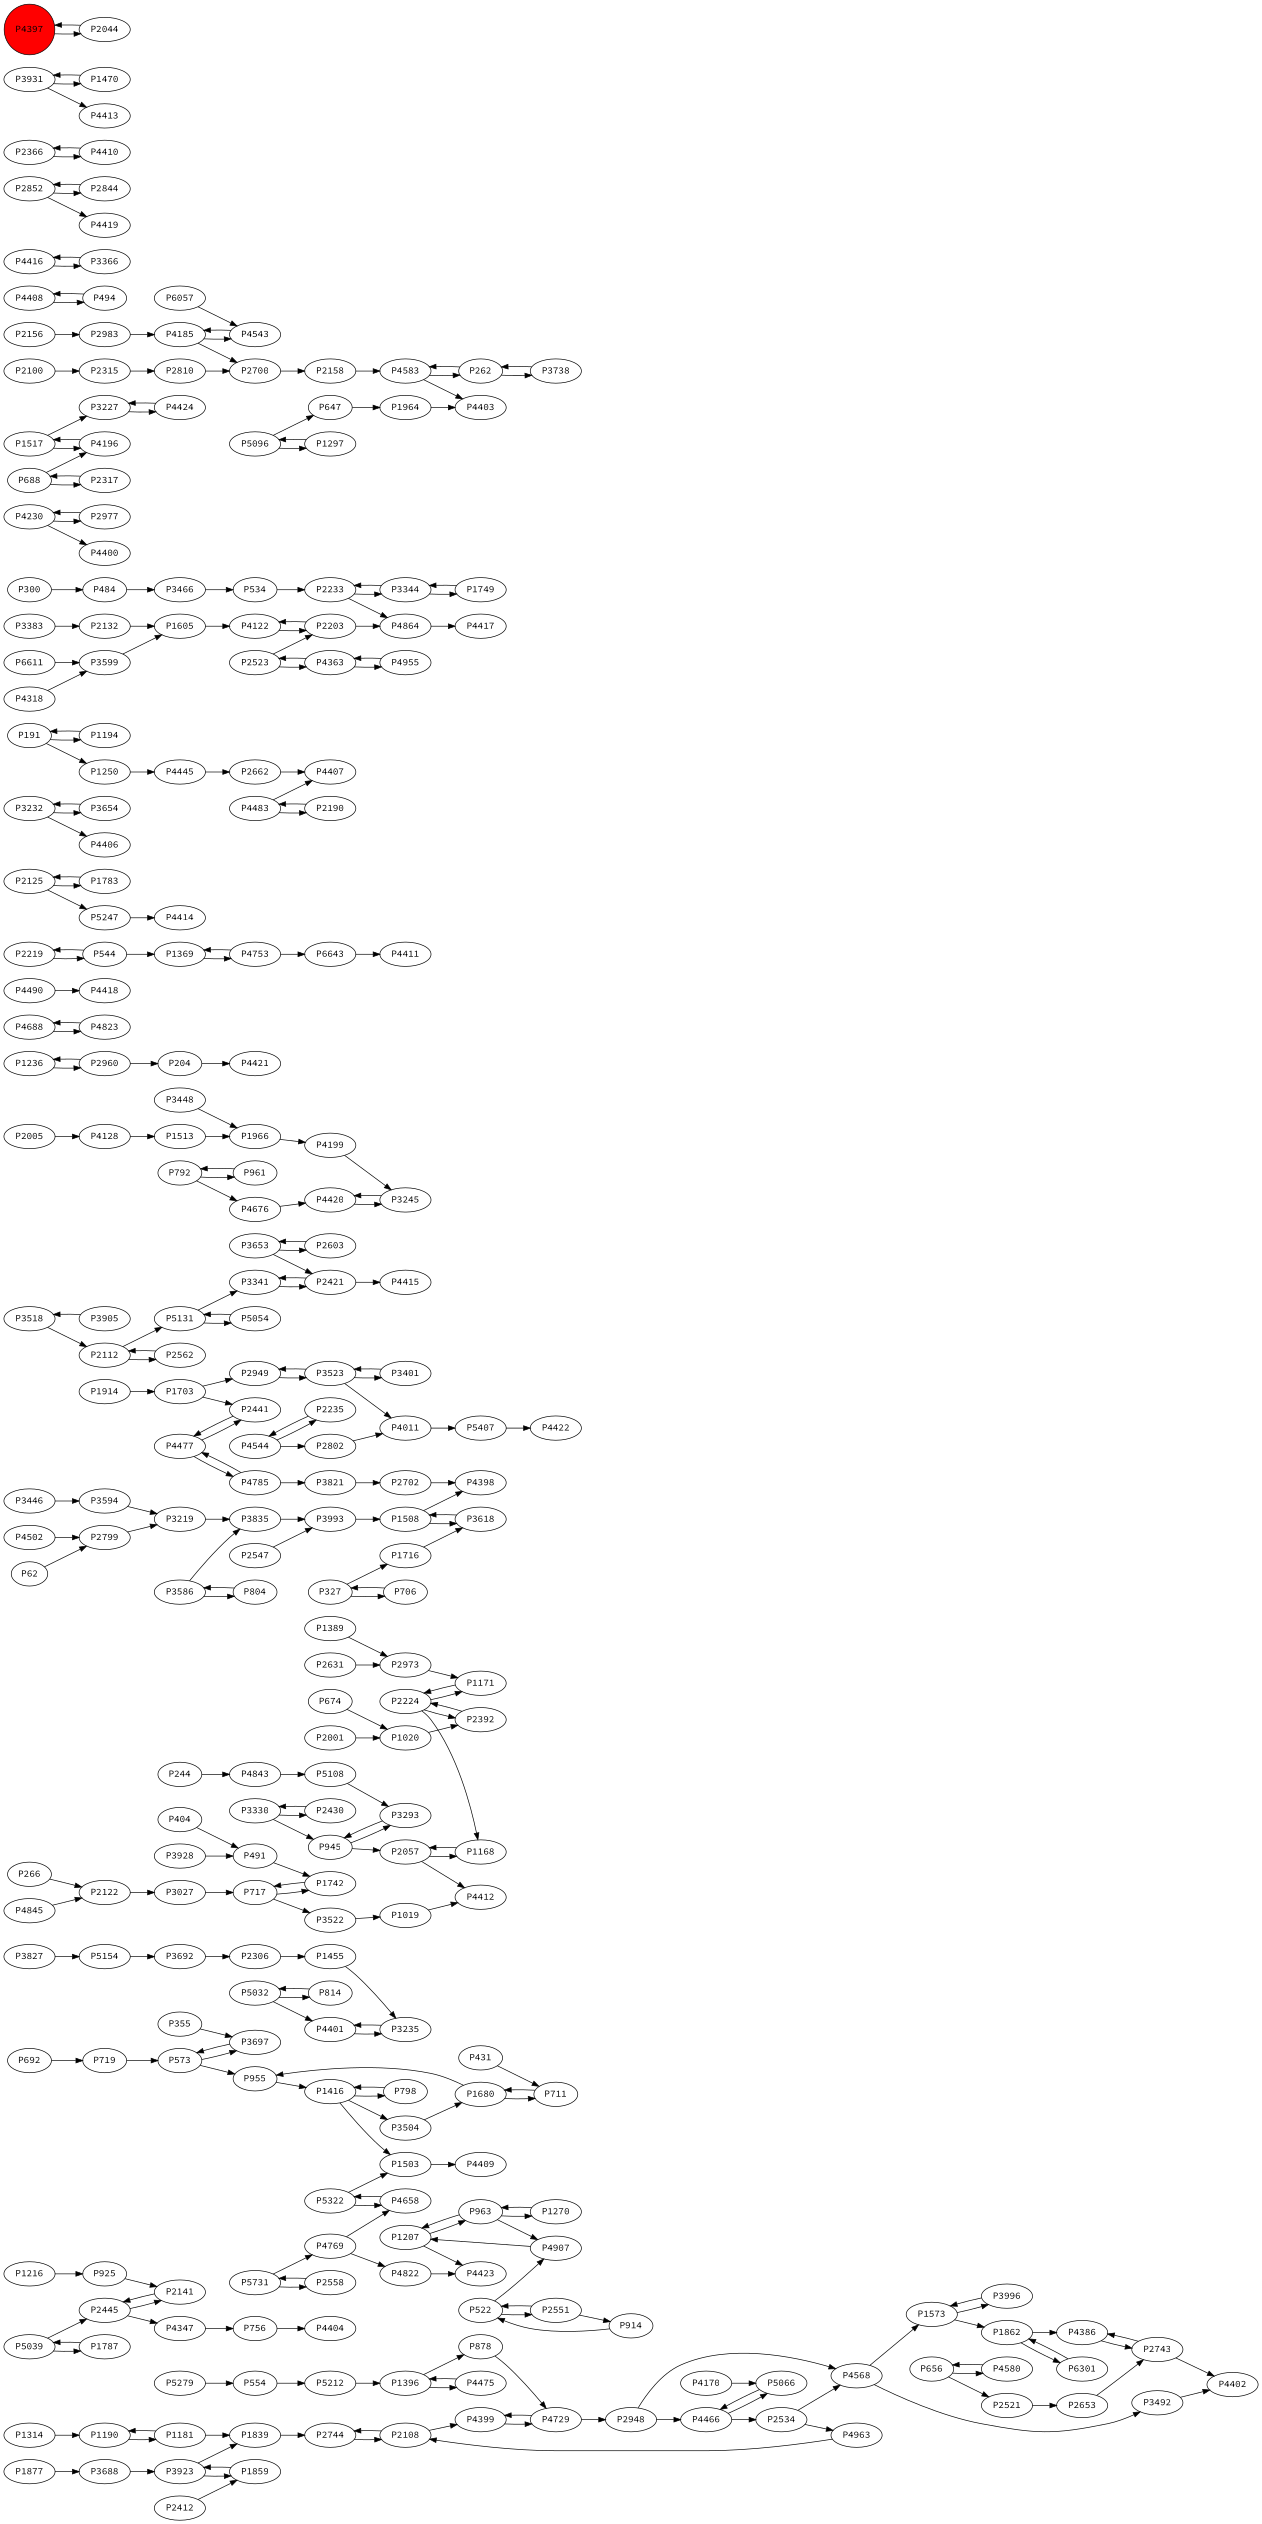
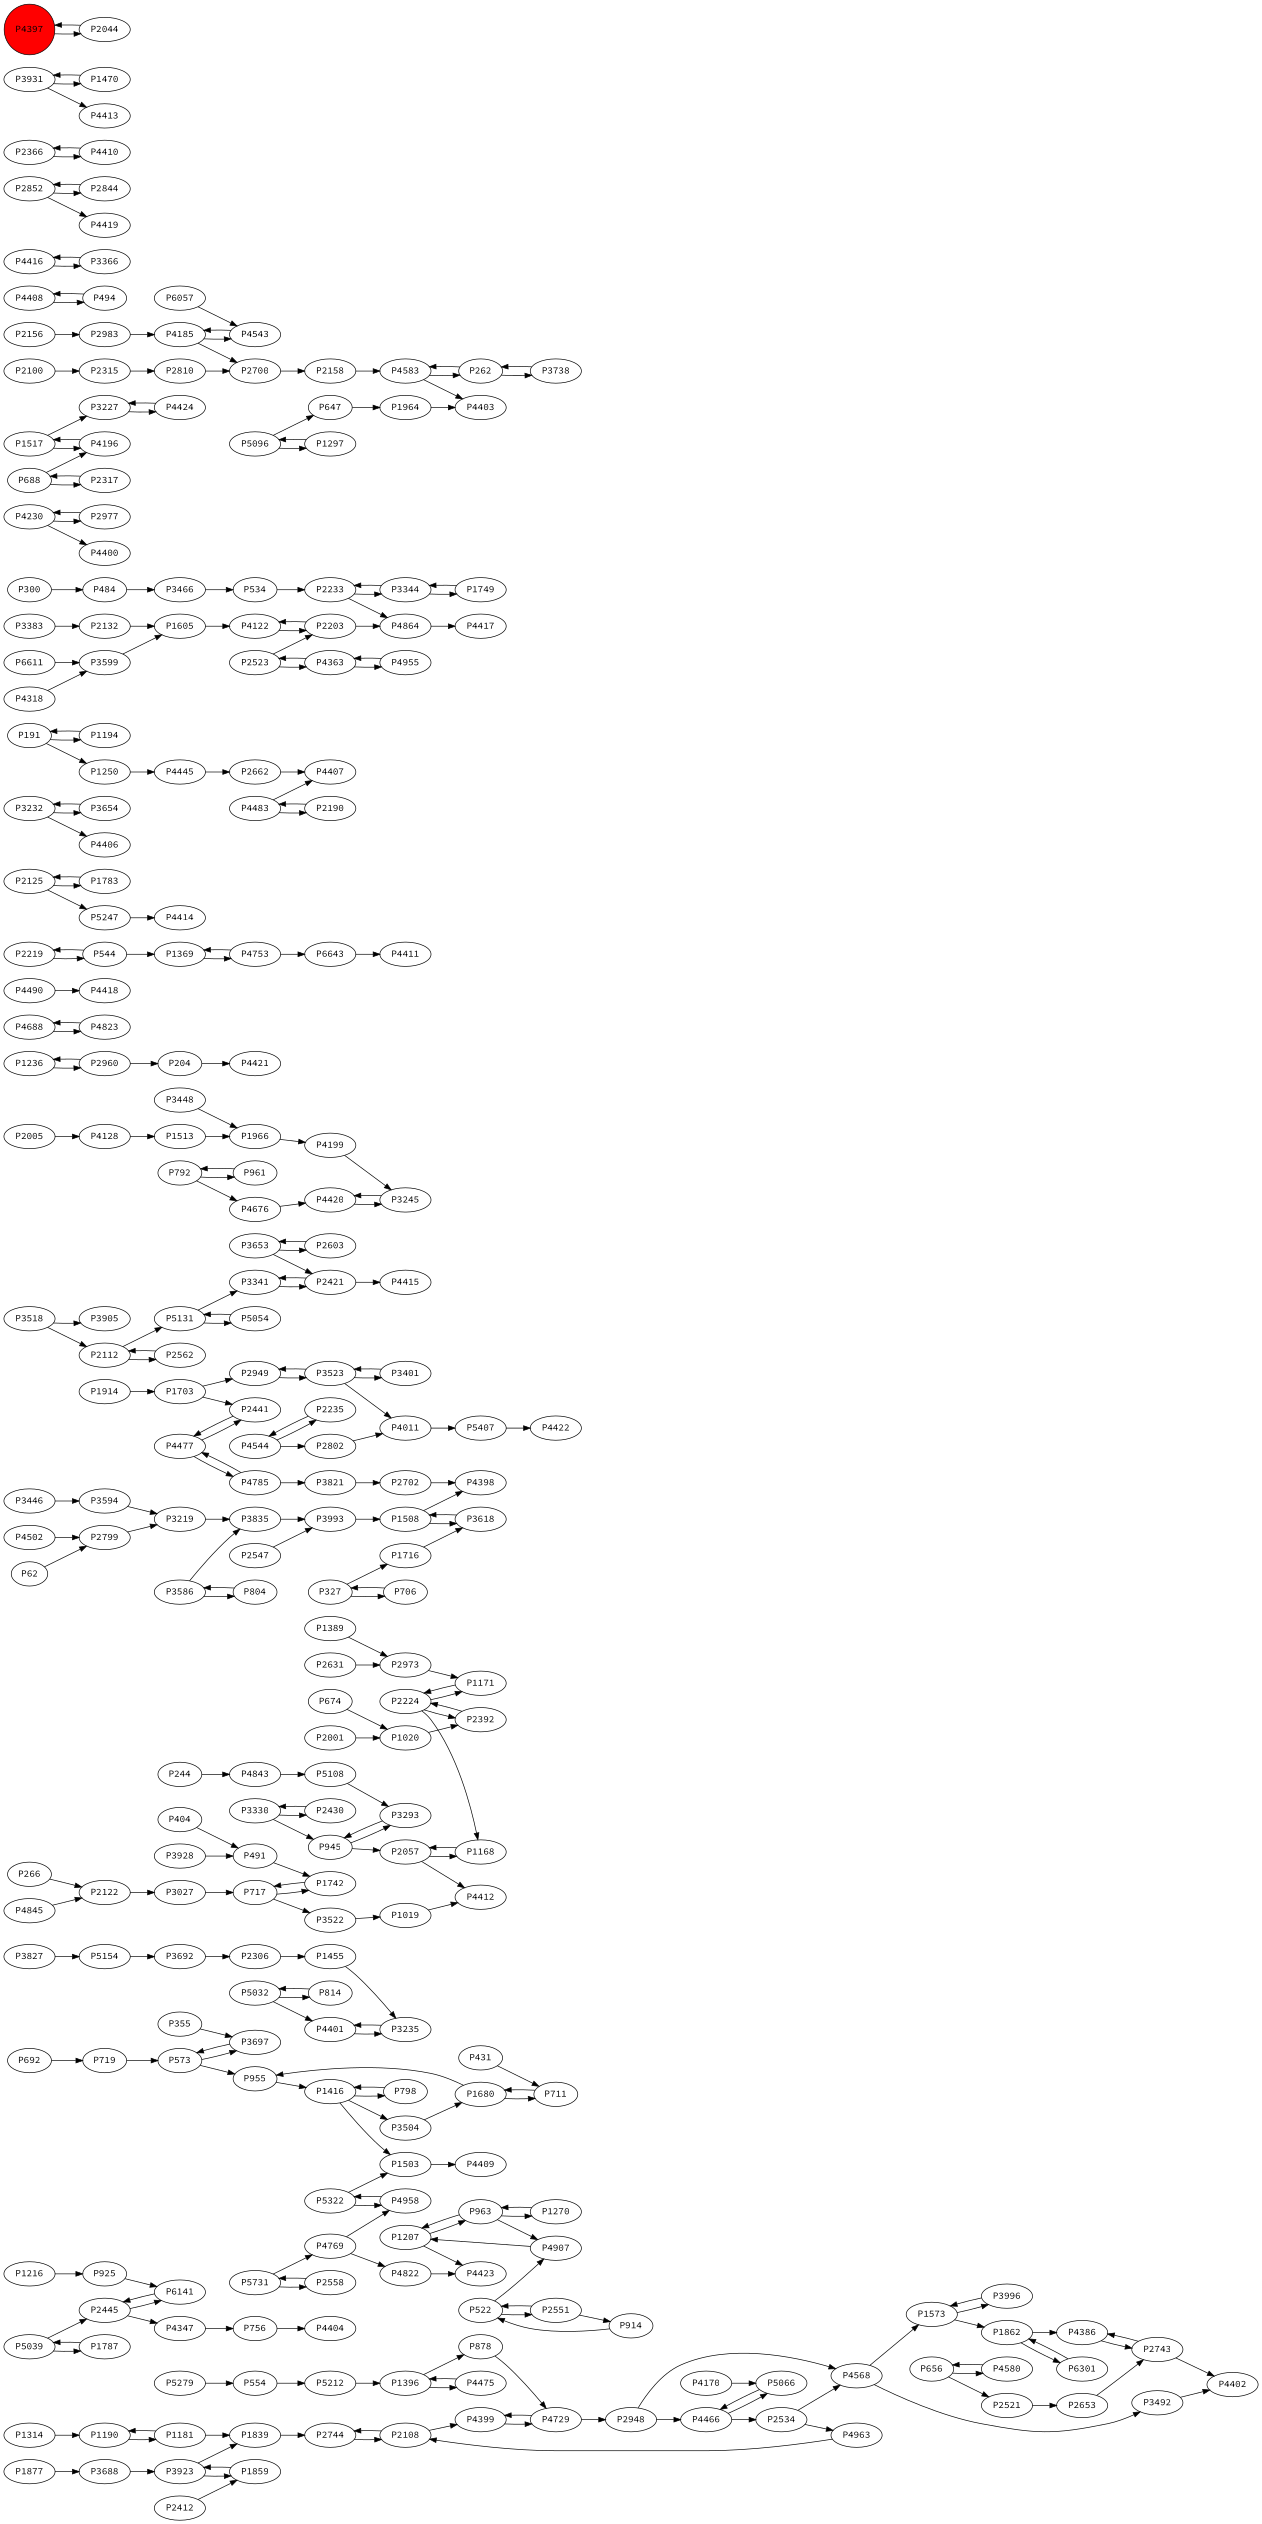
(70, 1314) -> (64, 1323)
(405, 2201) -> (405, 2201)
(180, 2292) -> (180, 2292)
